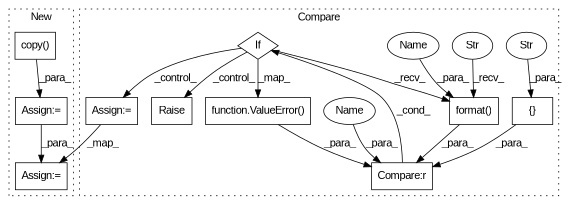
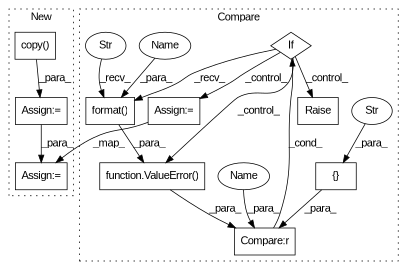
(274, 78) -> (259, 111)
(441, 141) -> (129, 140)
